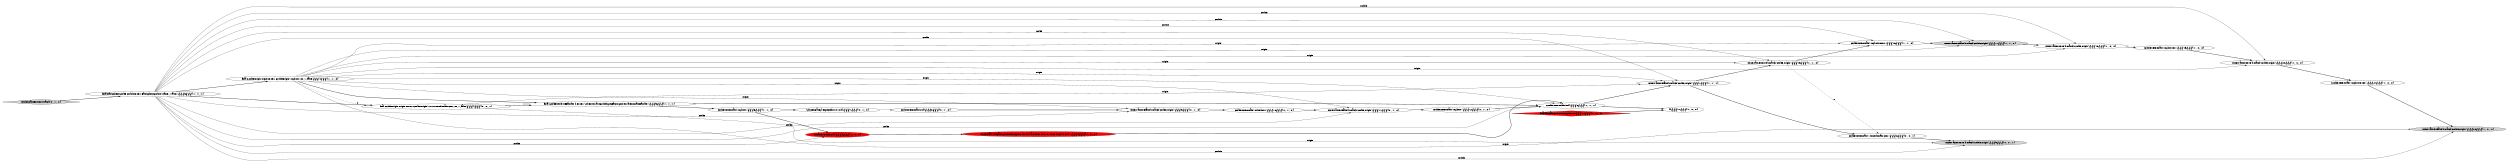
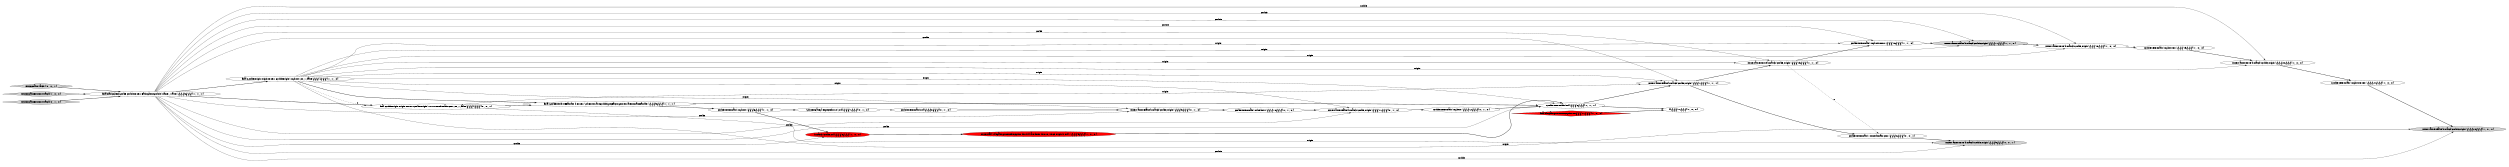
none -> (41, 86)
none -> (41, 94)
